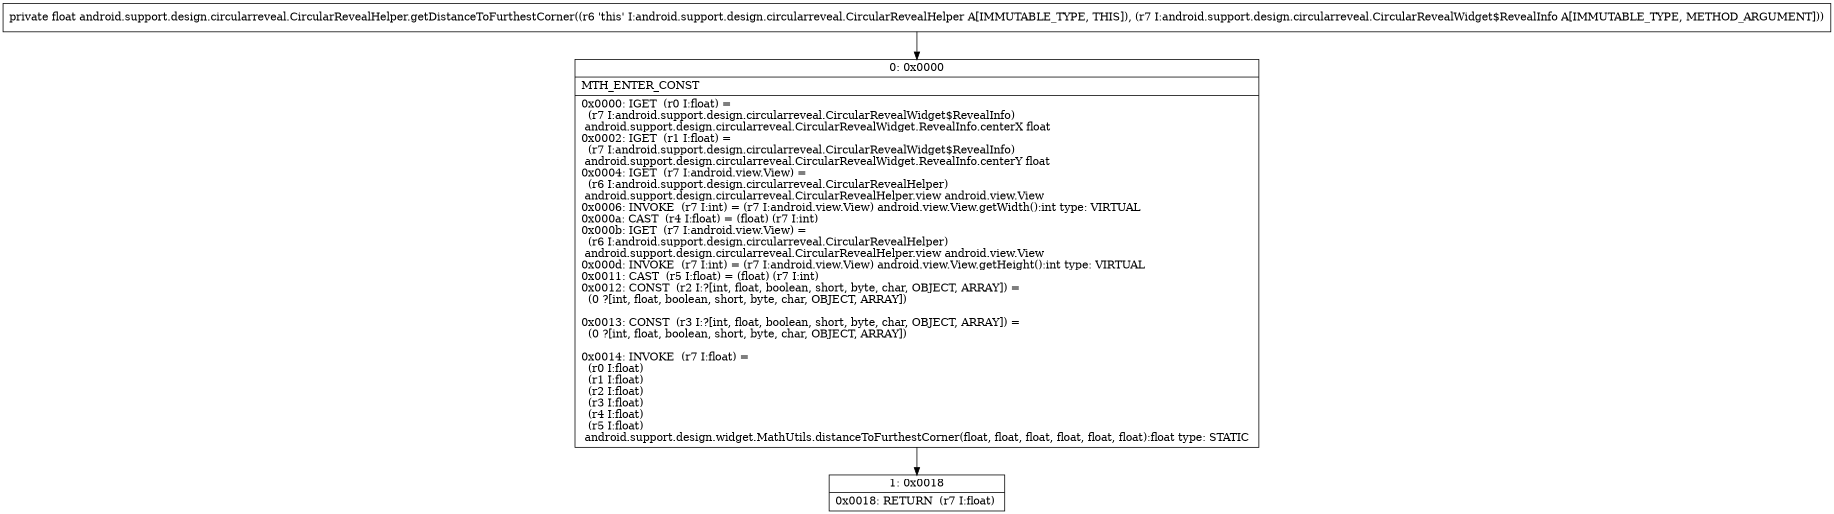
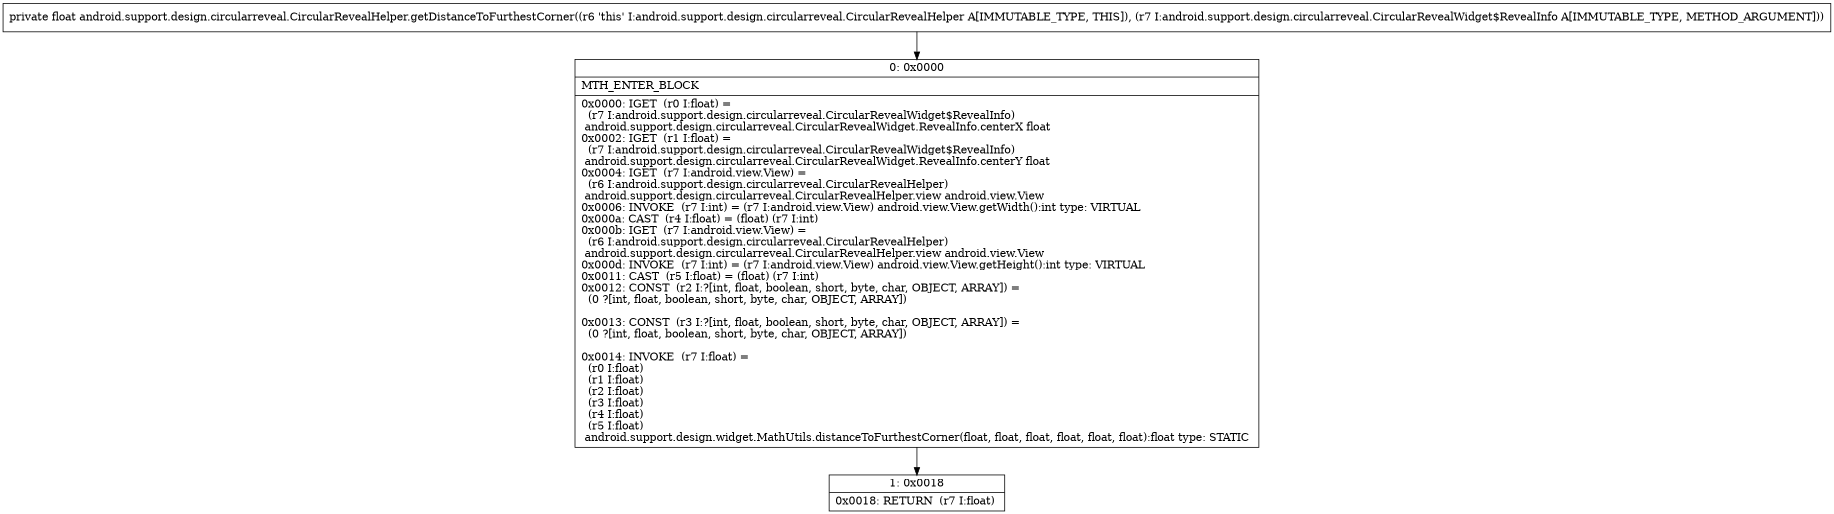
(640, 86) -> (640, 86)
